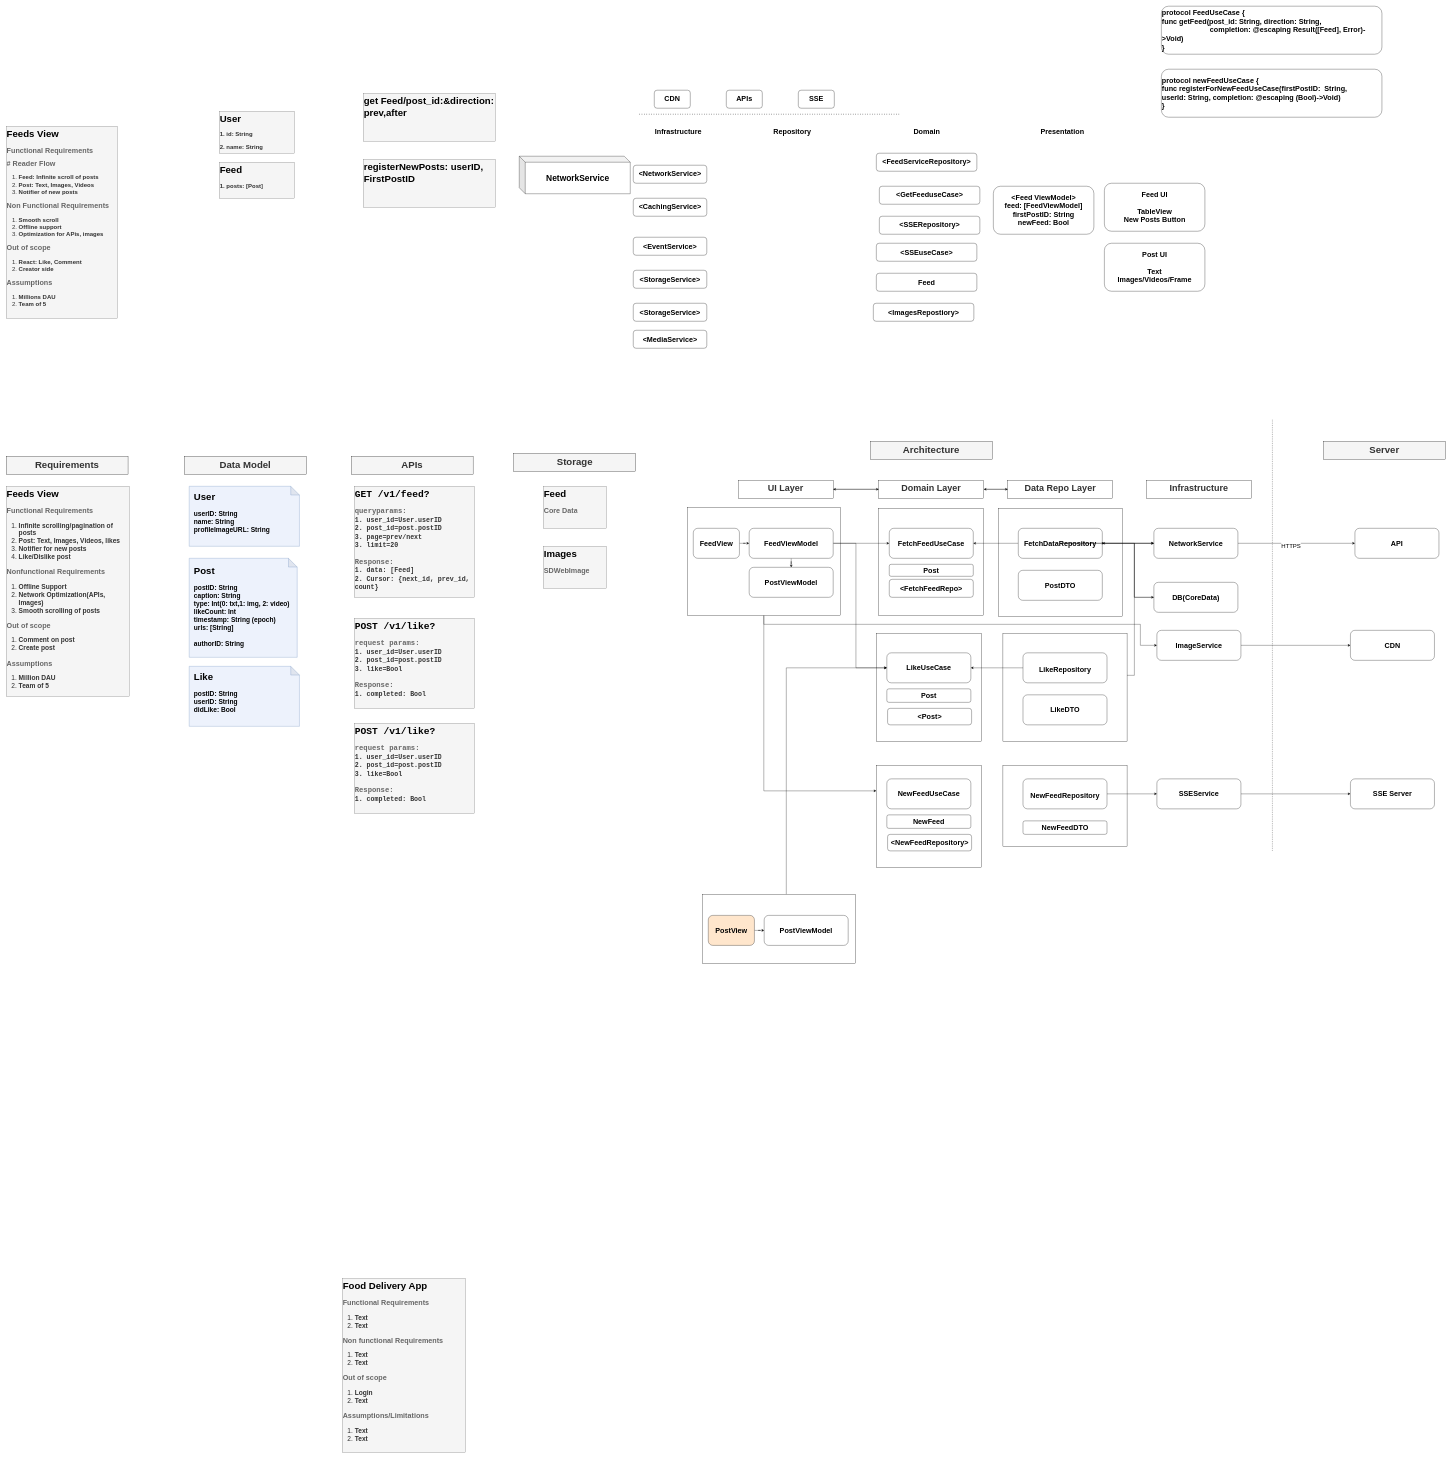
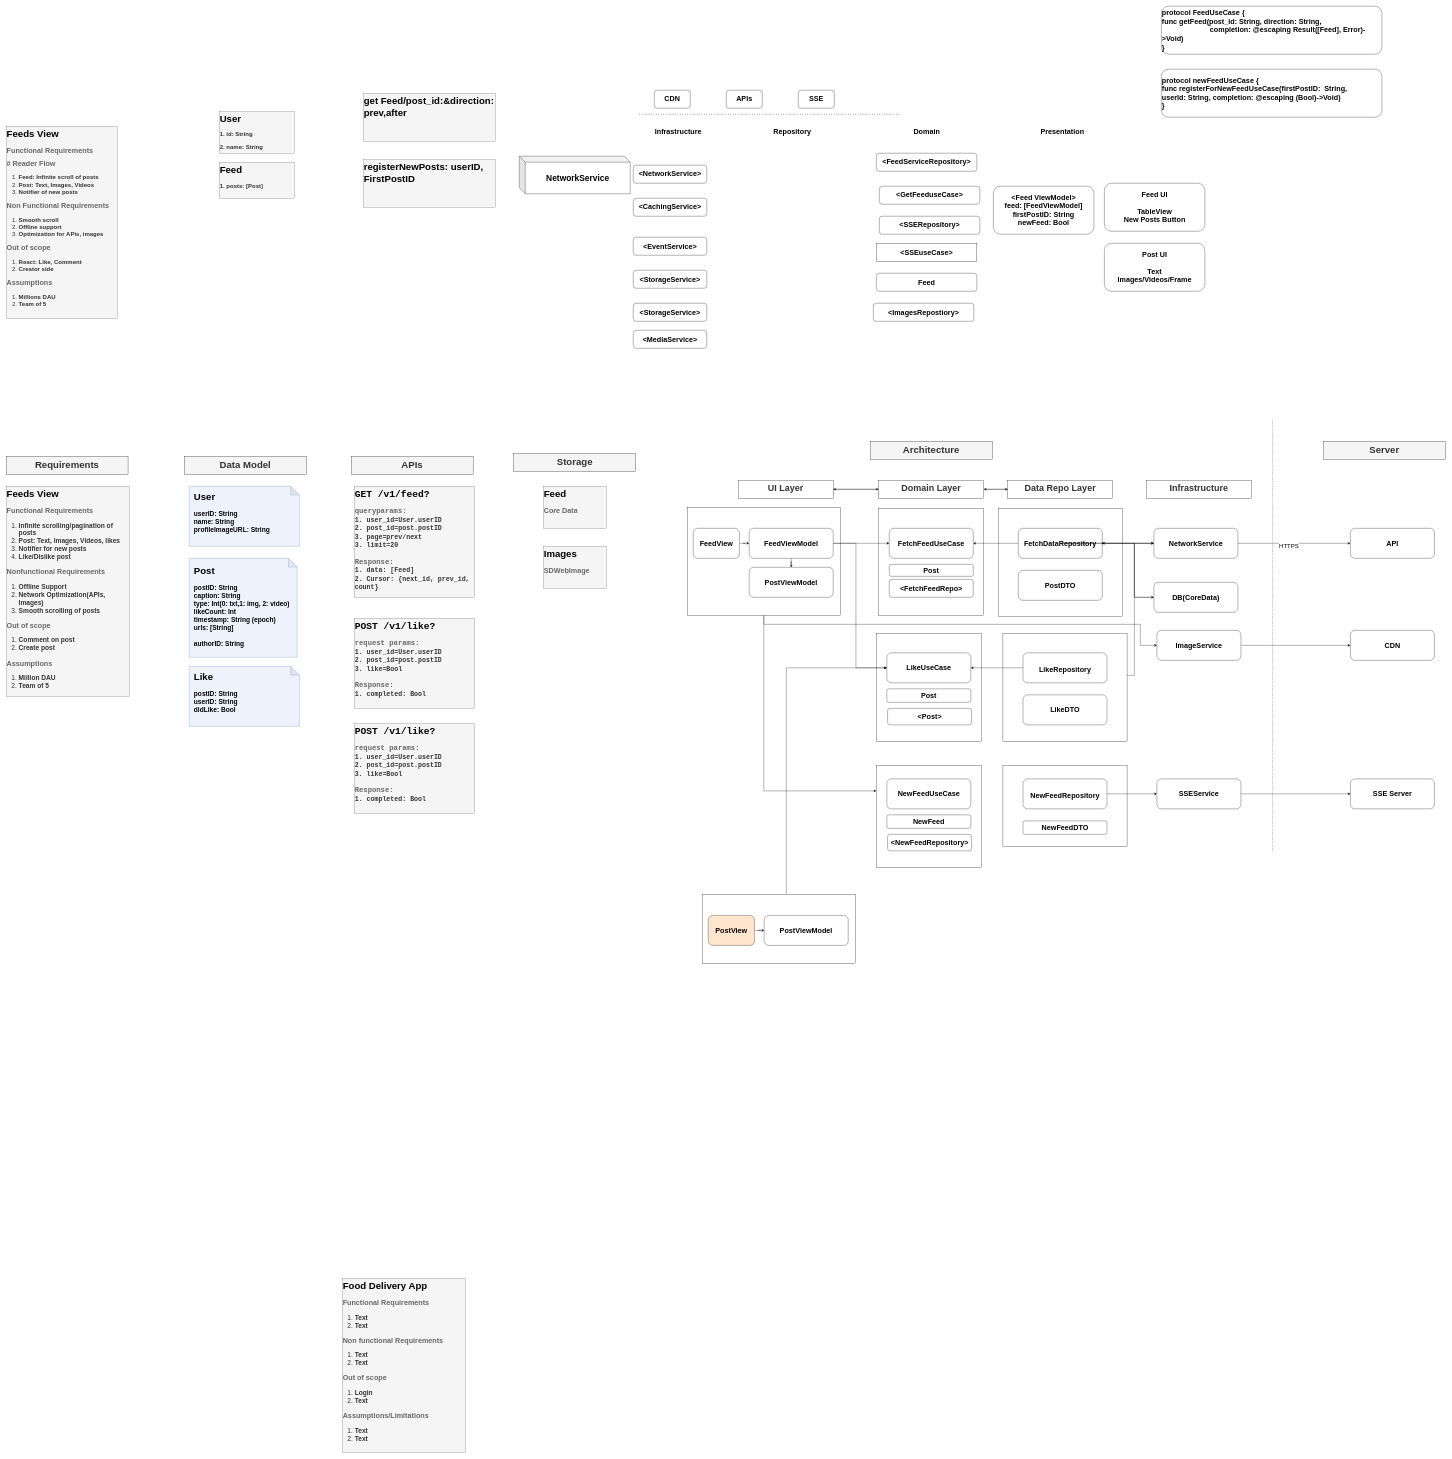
(926, 252) -> (926, 252)
(1397, 543) -> (1392, 543)
